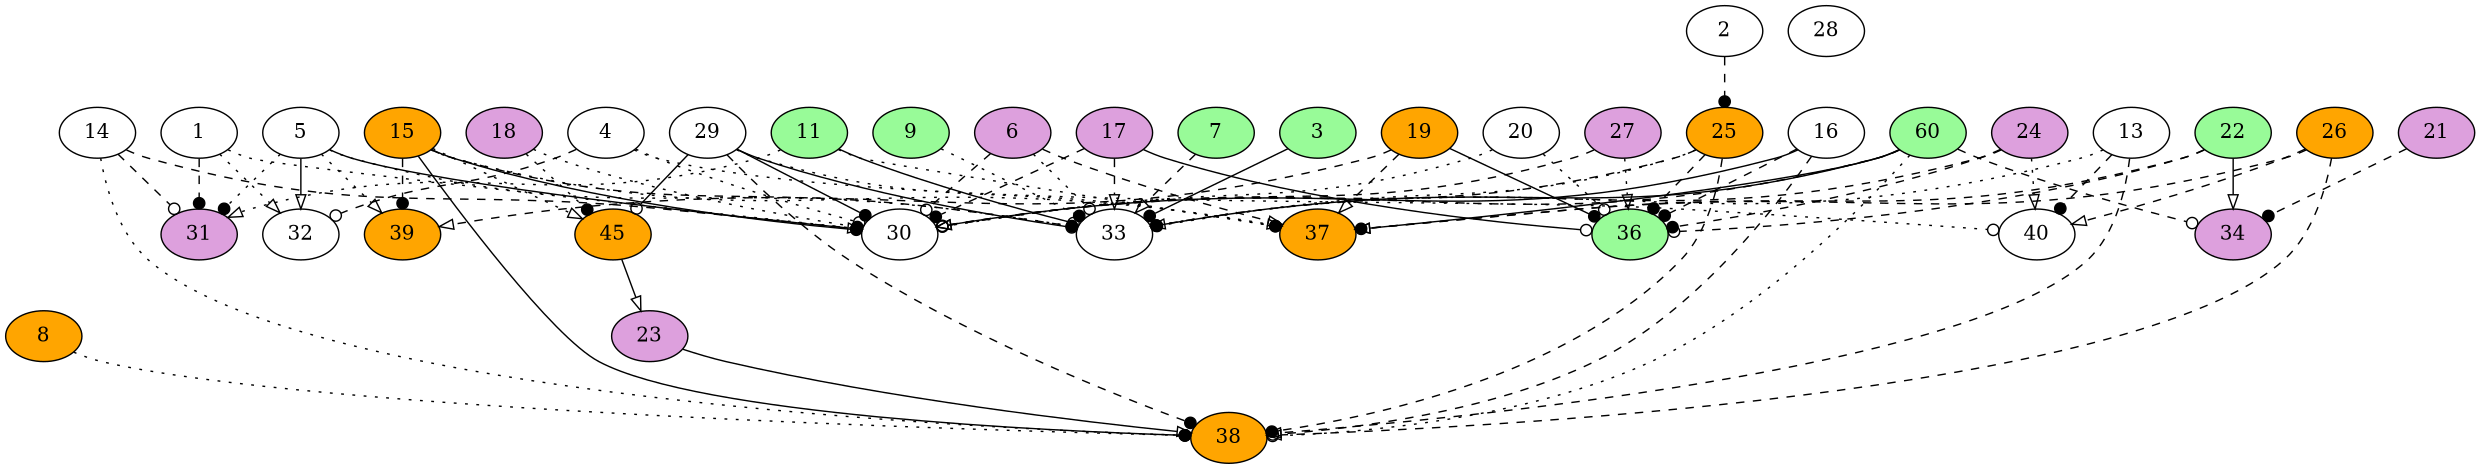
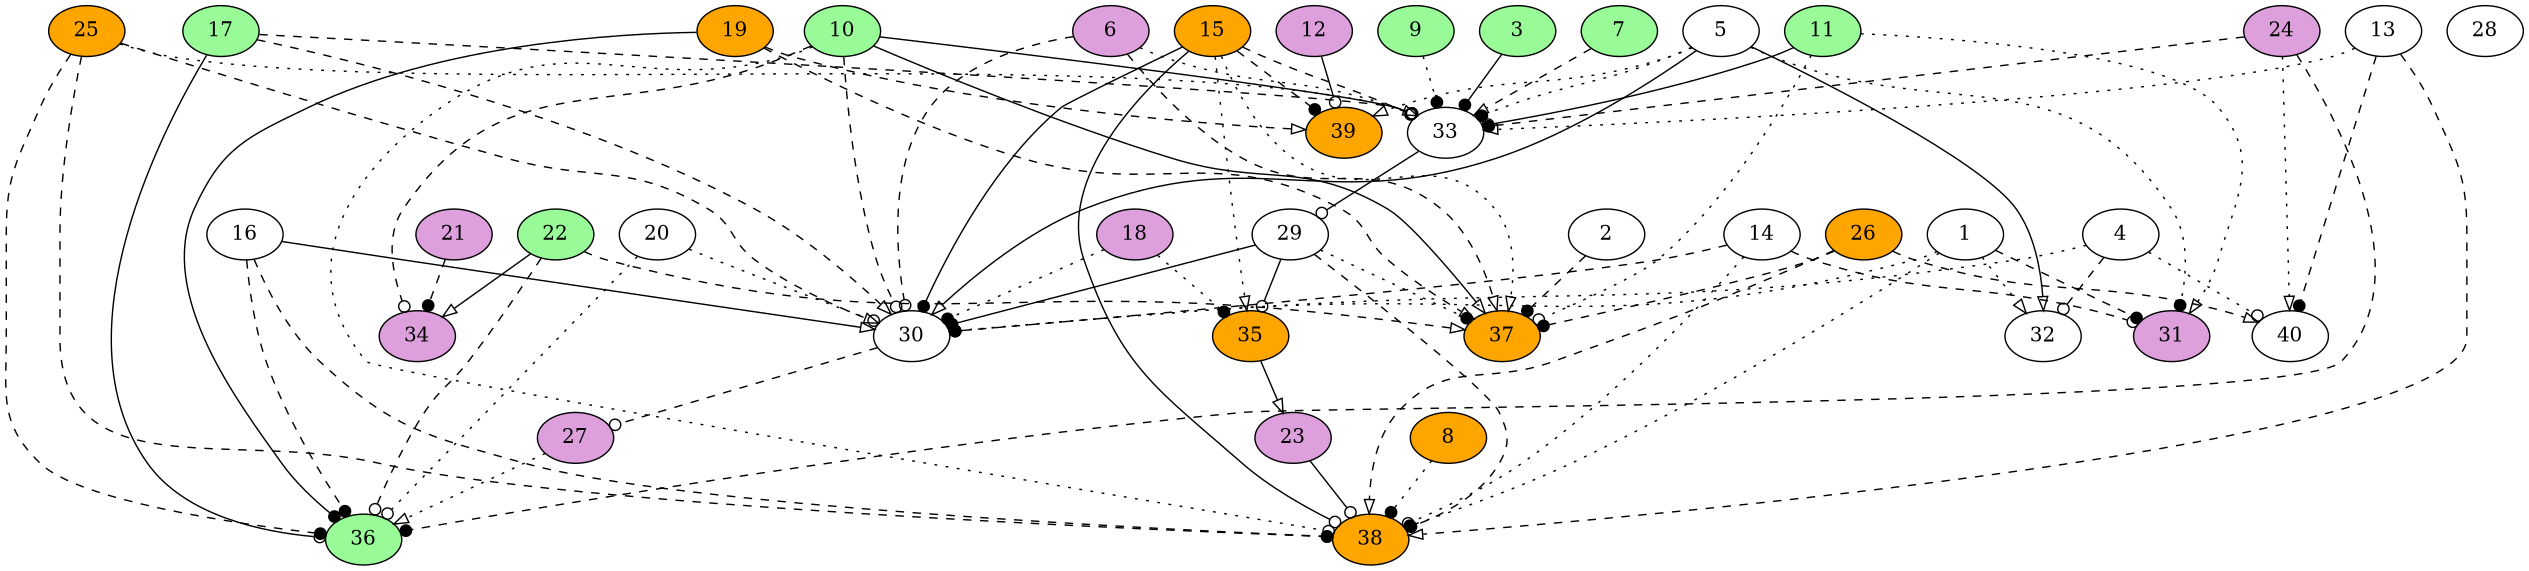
none -> (1314, 31)
(1725, 76) -> (1557, 283)
(1114, 133) -> (221, 31)
(1928, 133) -> (842, 31)
(1024, 177) -> (586, 134)
(899, 196) -> (1391, 169)
(1273, 197) -> (749, 385)
(613, 234) -> (1251, 336)
none -> (1711, 391)
(928, 400) -> (1328, 484)
